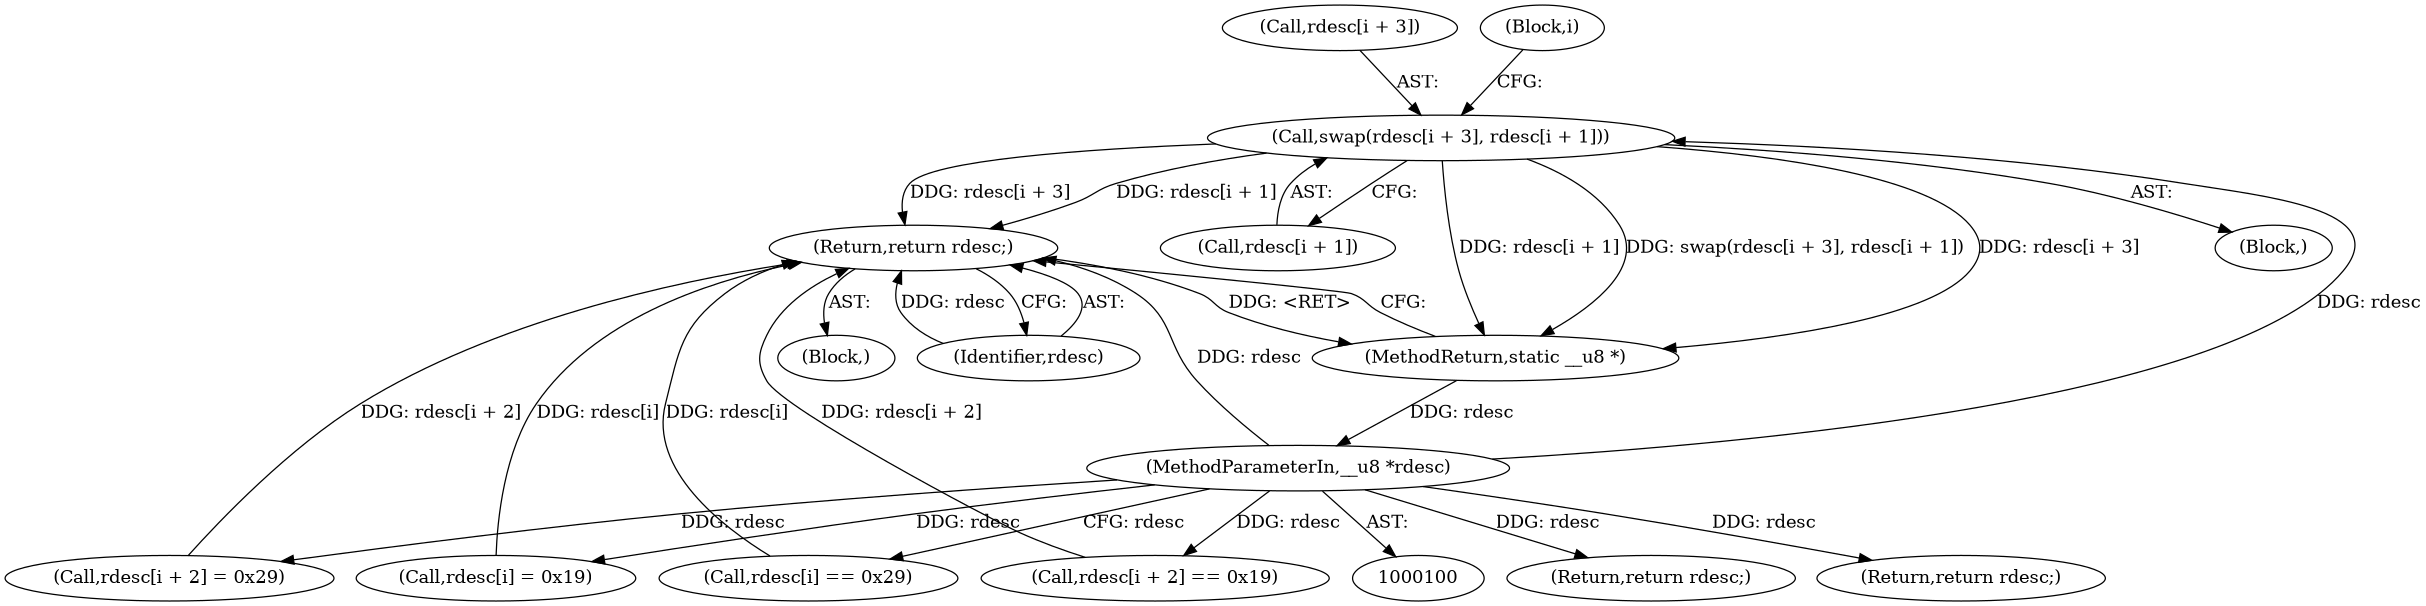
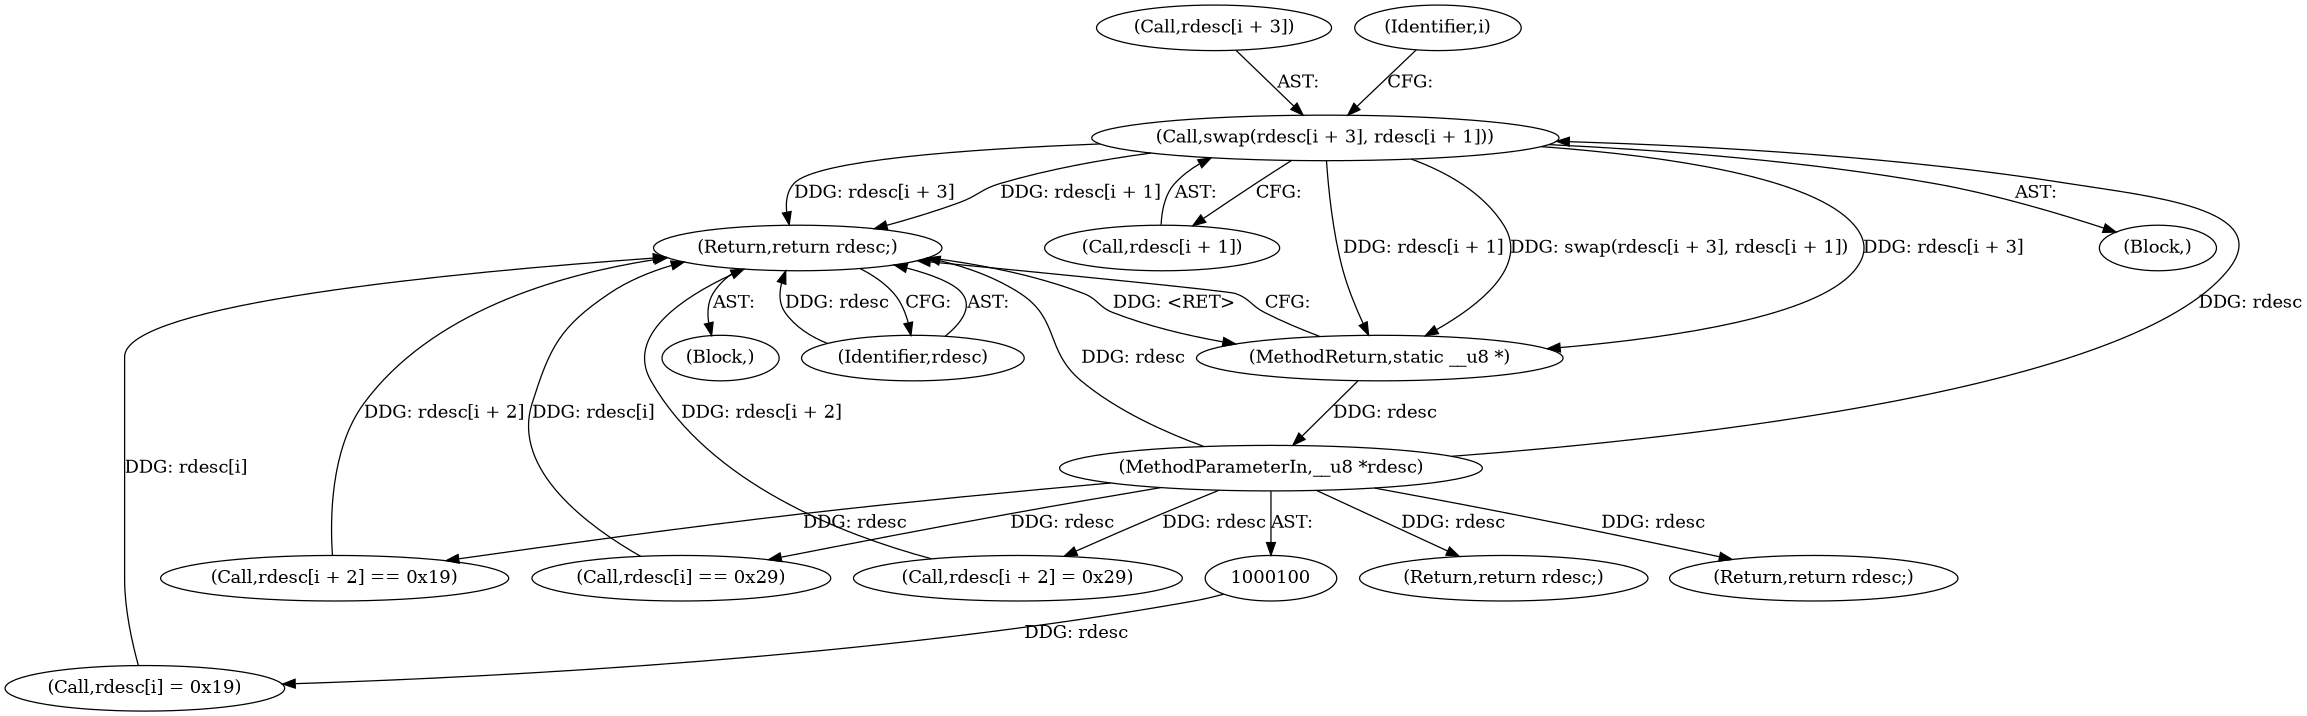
(1542, 28) -> (1438, 28)
(879, 519) -> (761, 656)
(1134, 523) -> (1062, 523)
